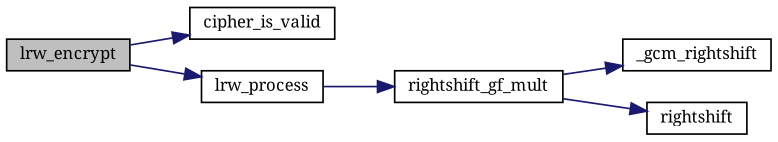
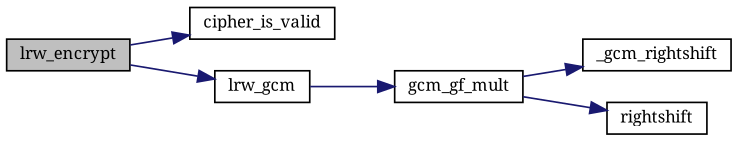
(262, 87) -> (262, 87)
(479, 87) -> (459, 87)
